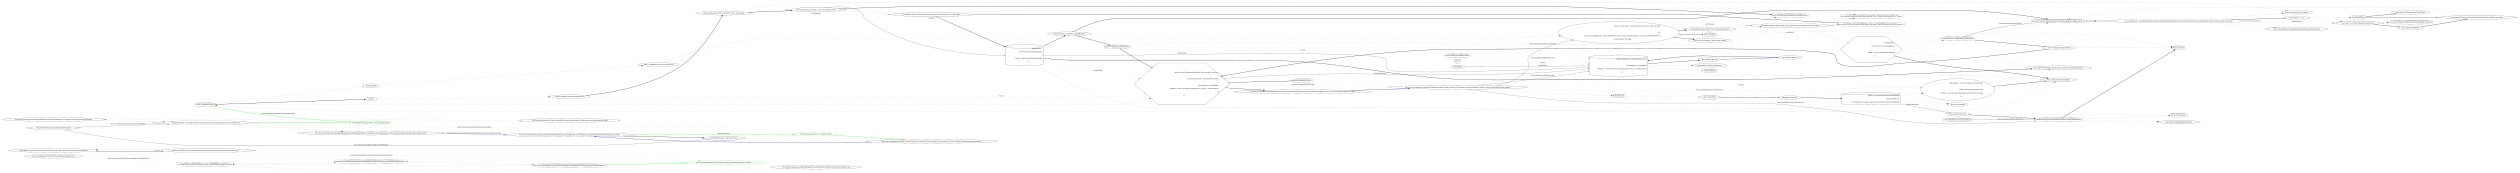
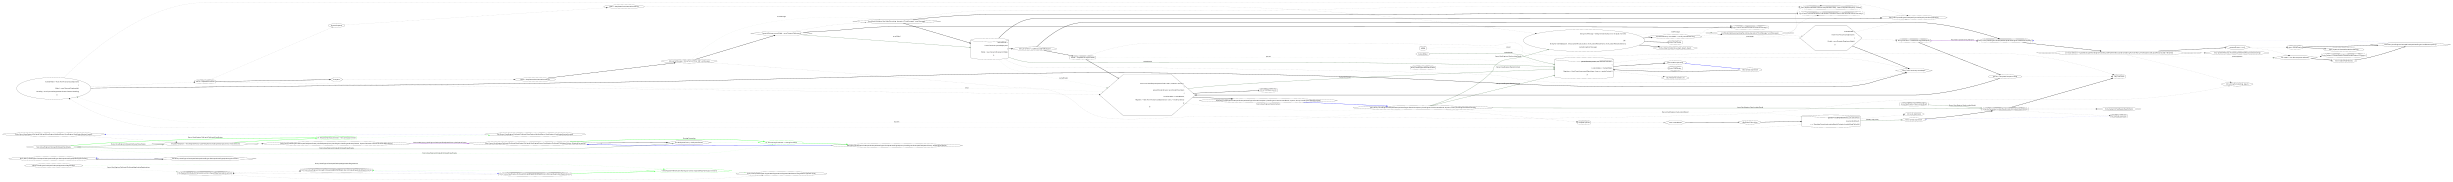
(2358, 23) -> (2295, 58)
(1710, 65) -> (1675, 78)
(282, 117) -> (193, 139)
